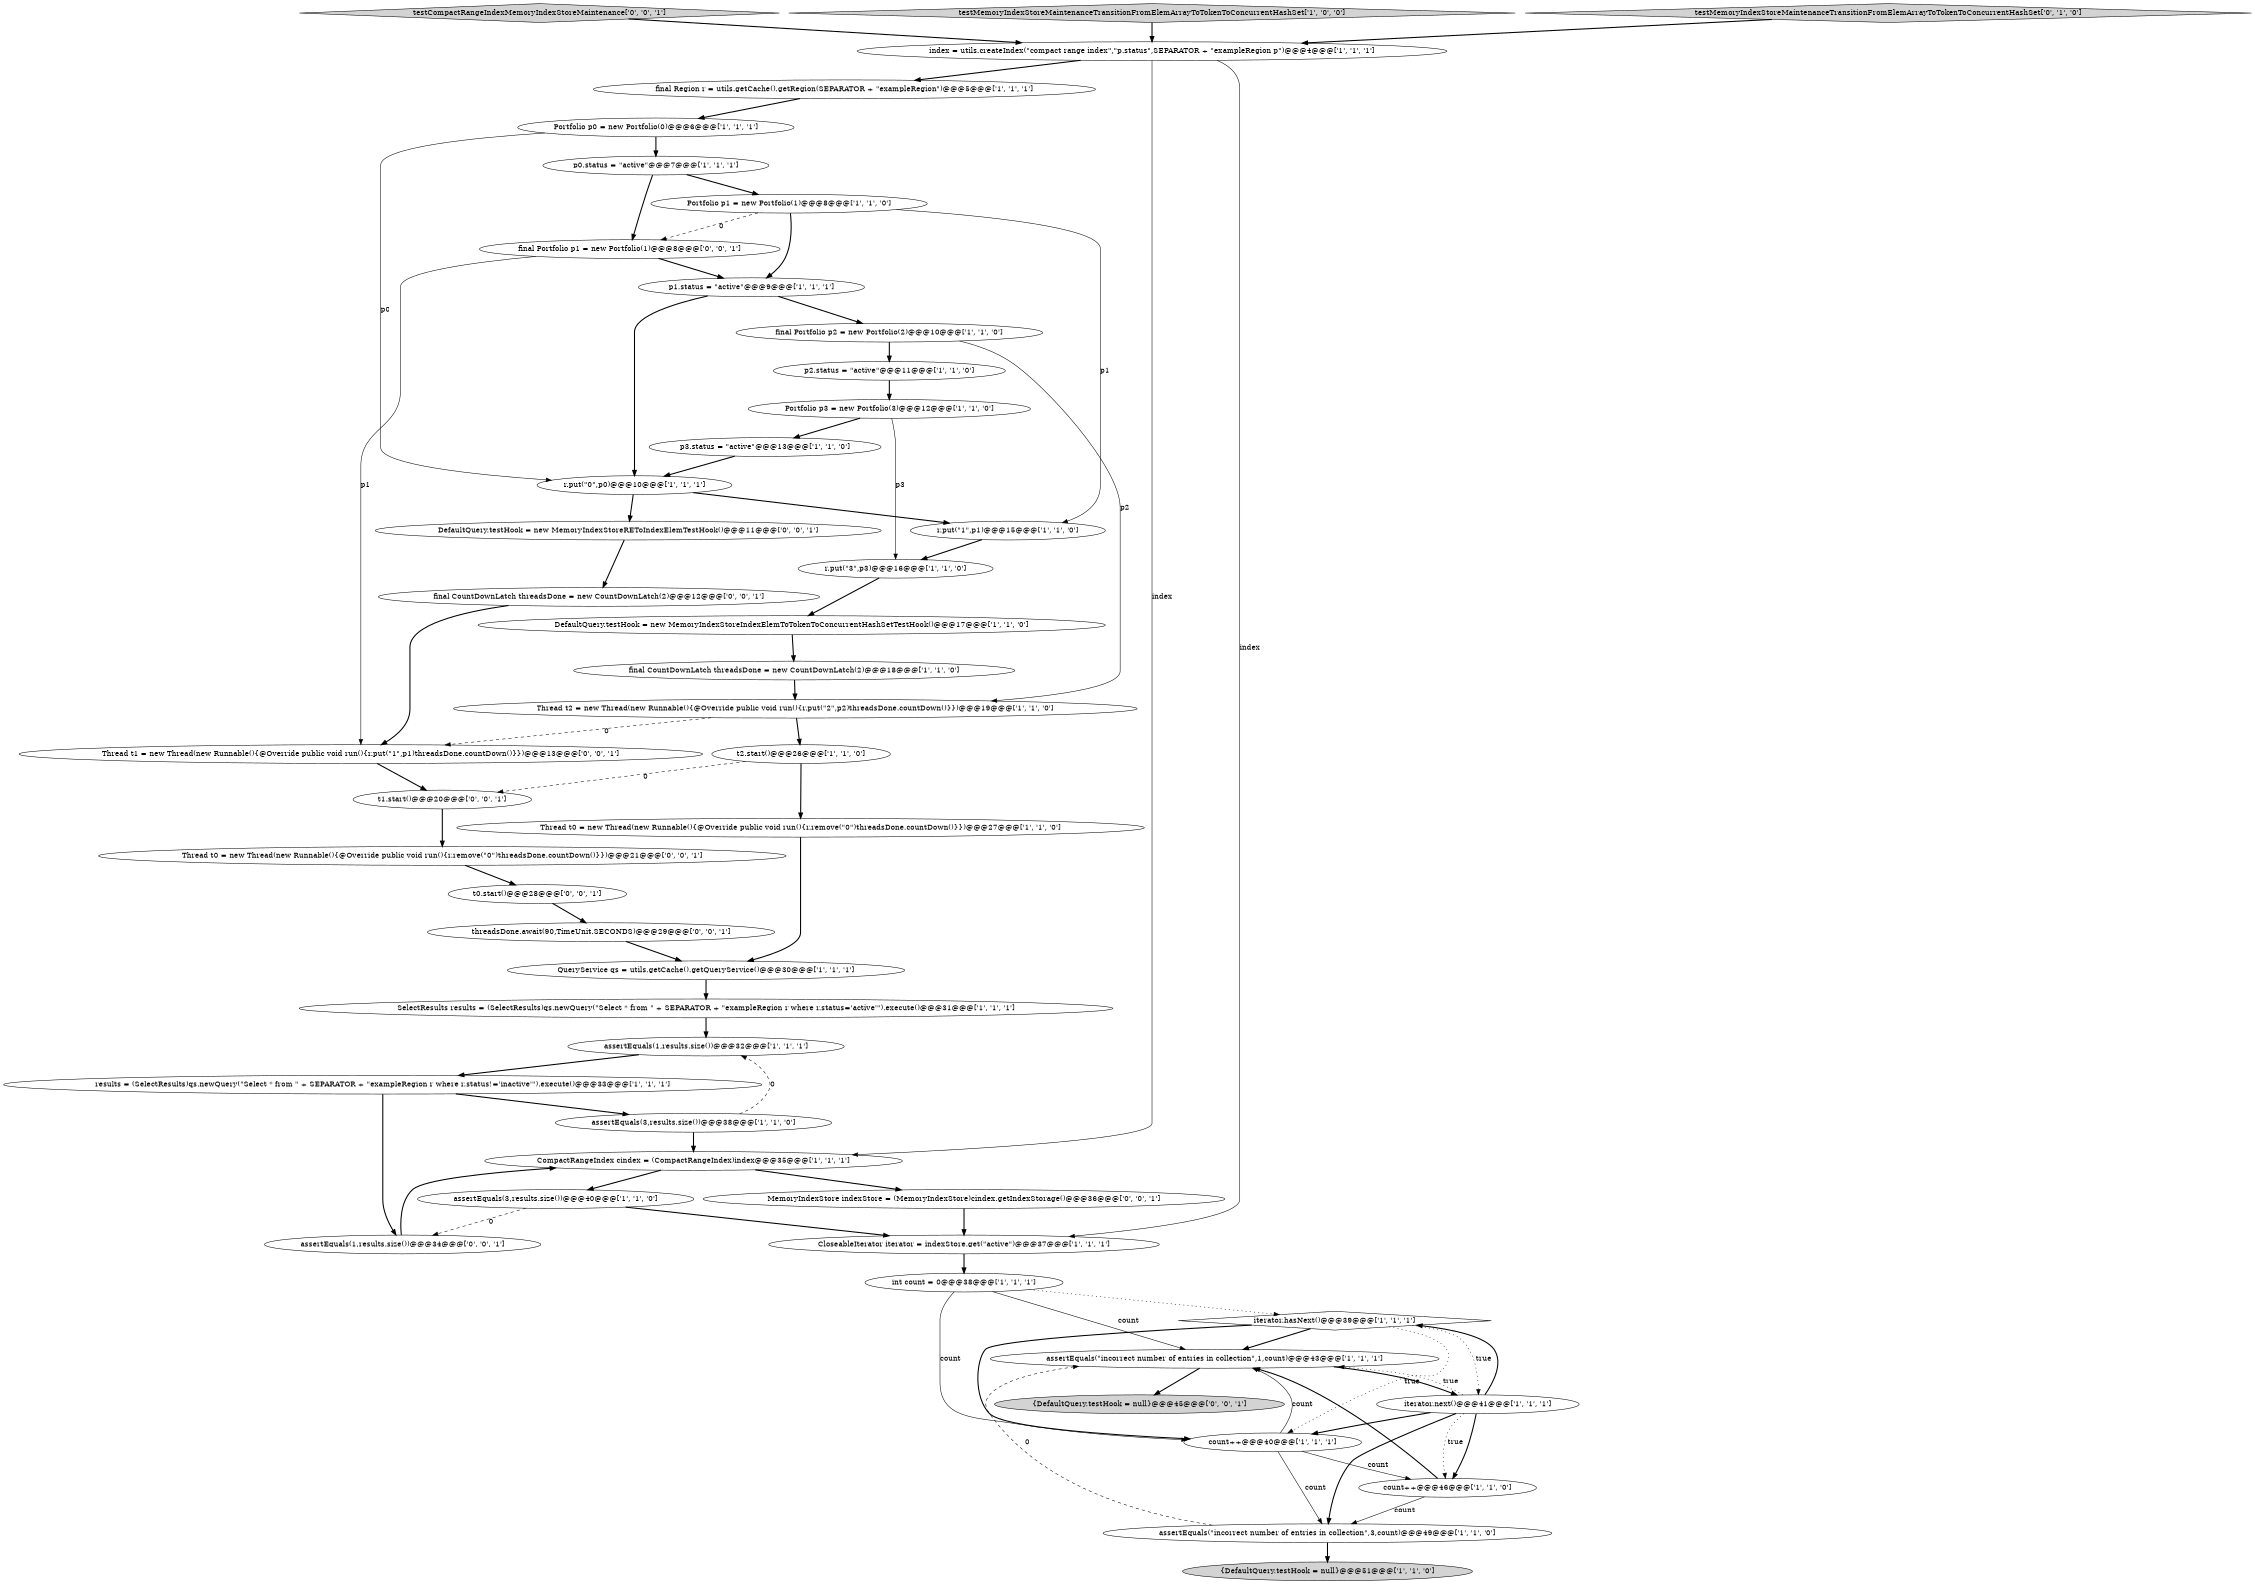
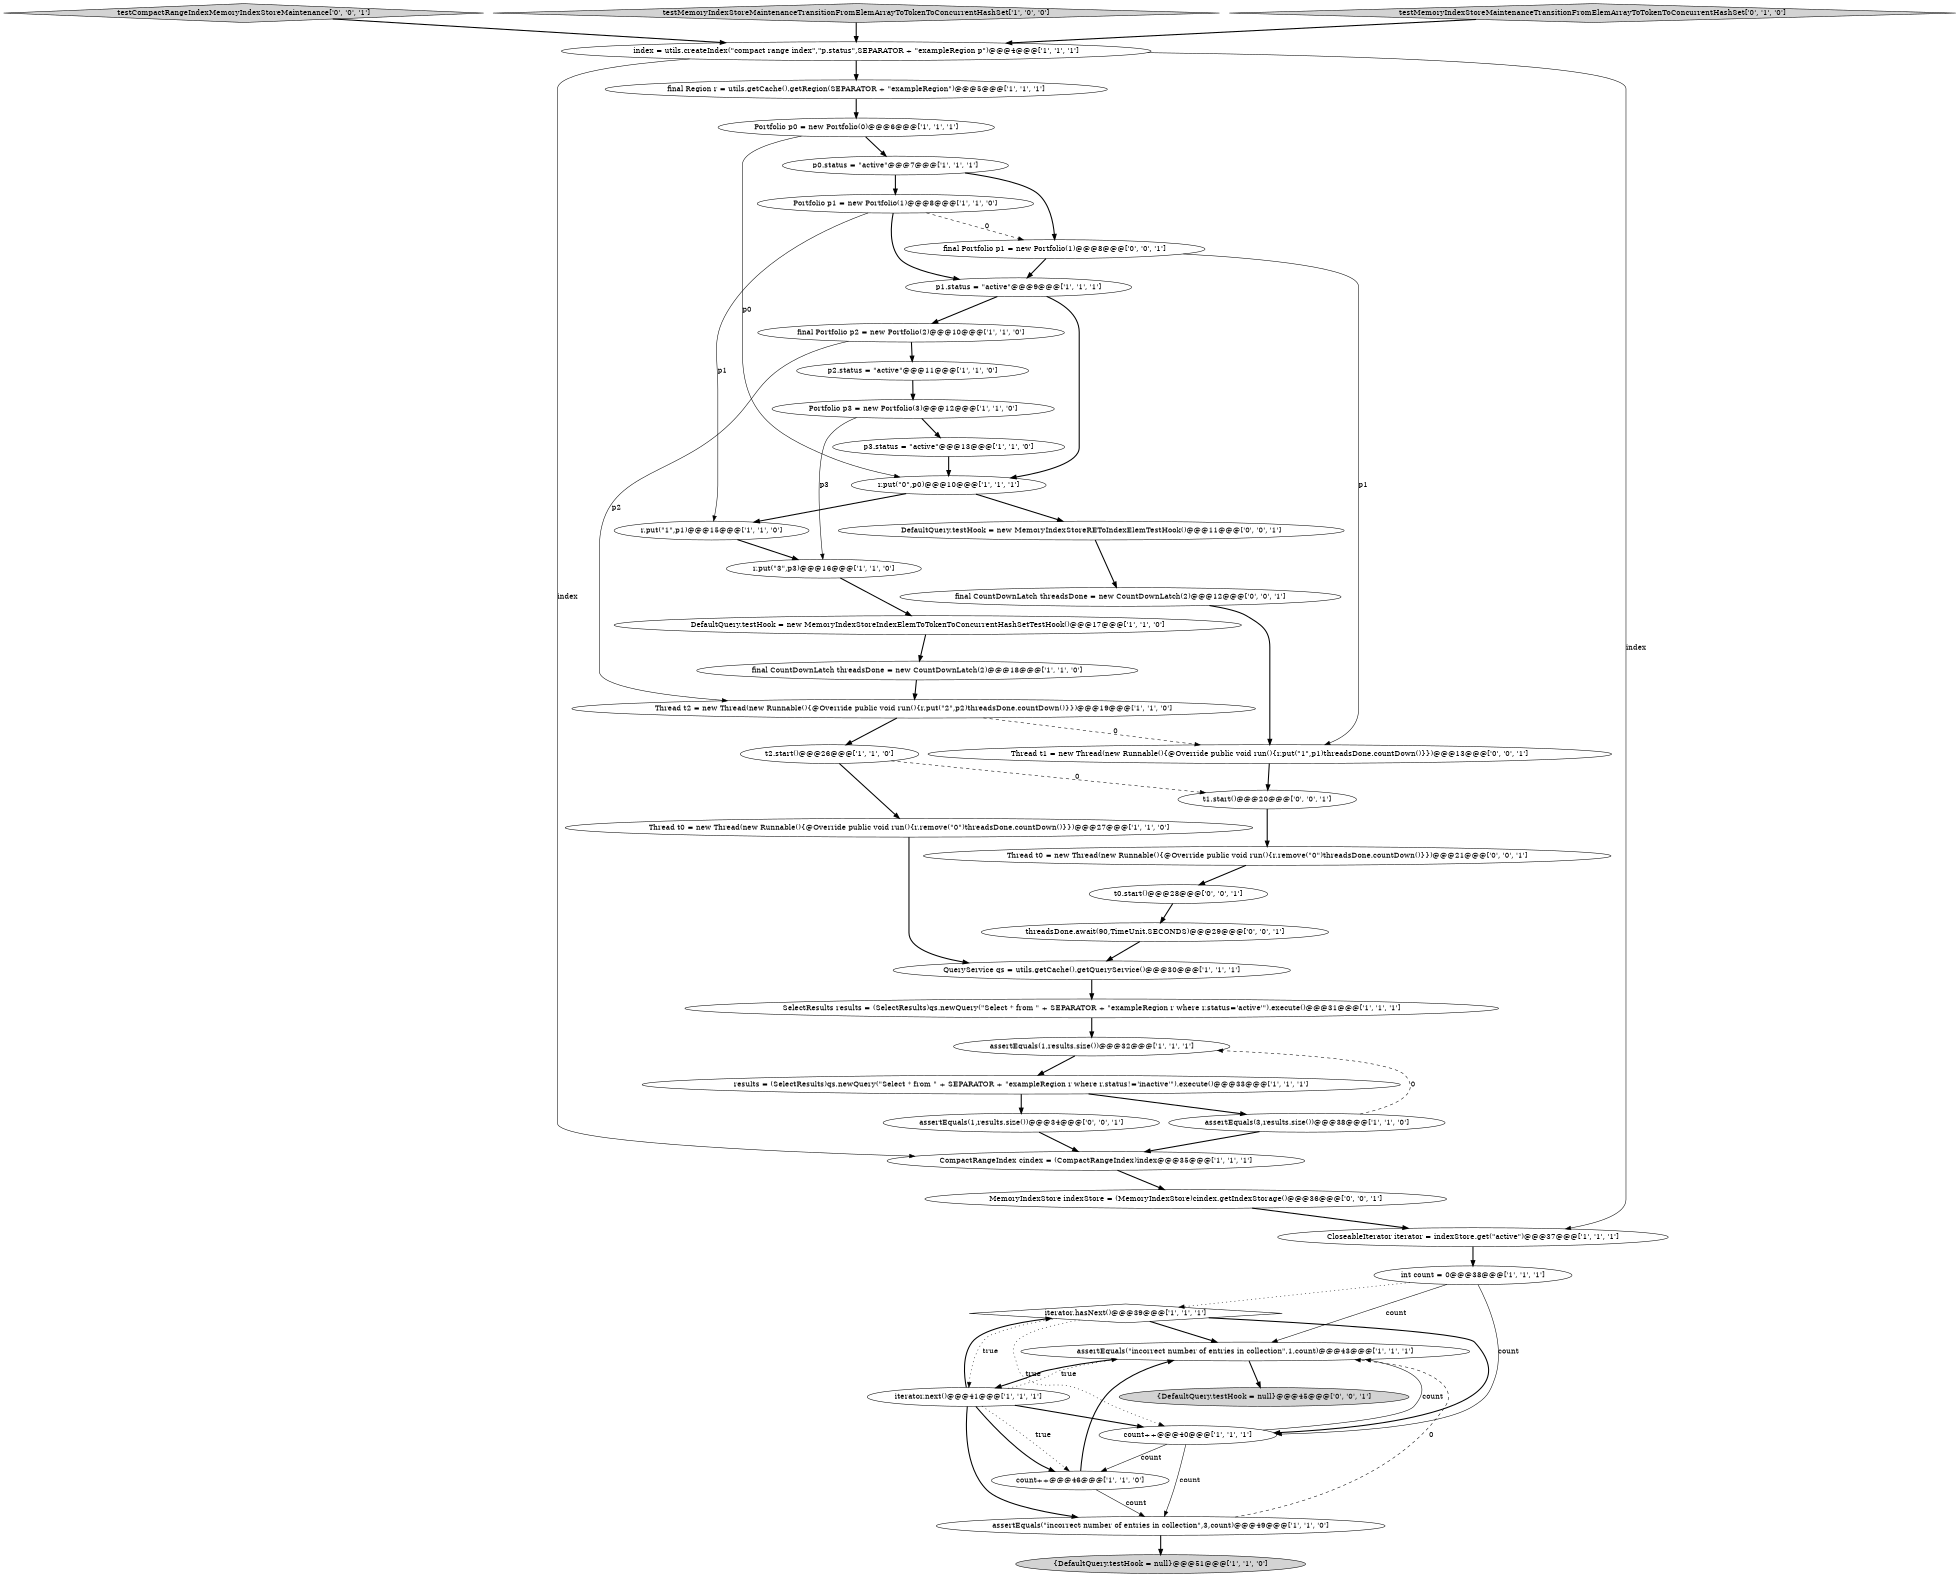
(556, 1199) -> none
